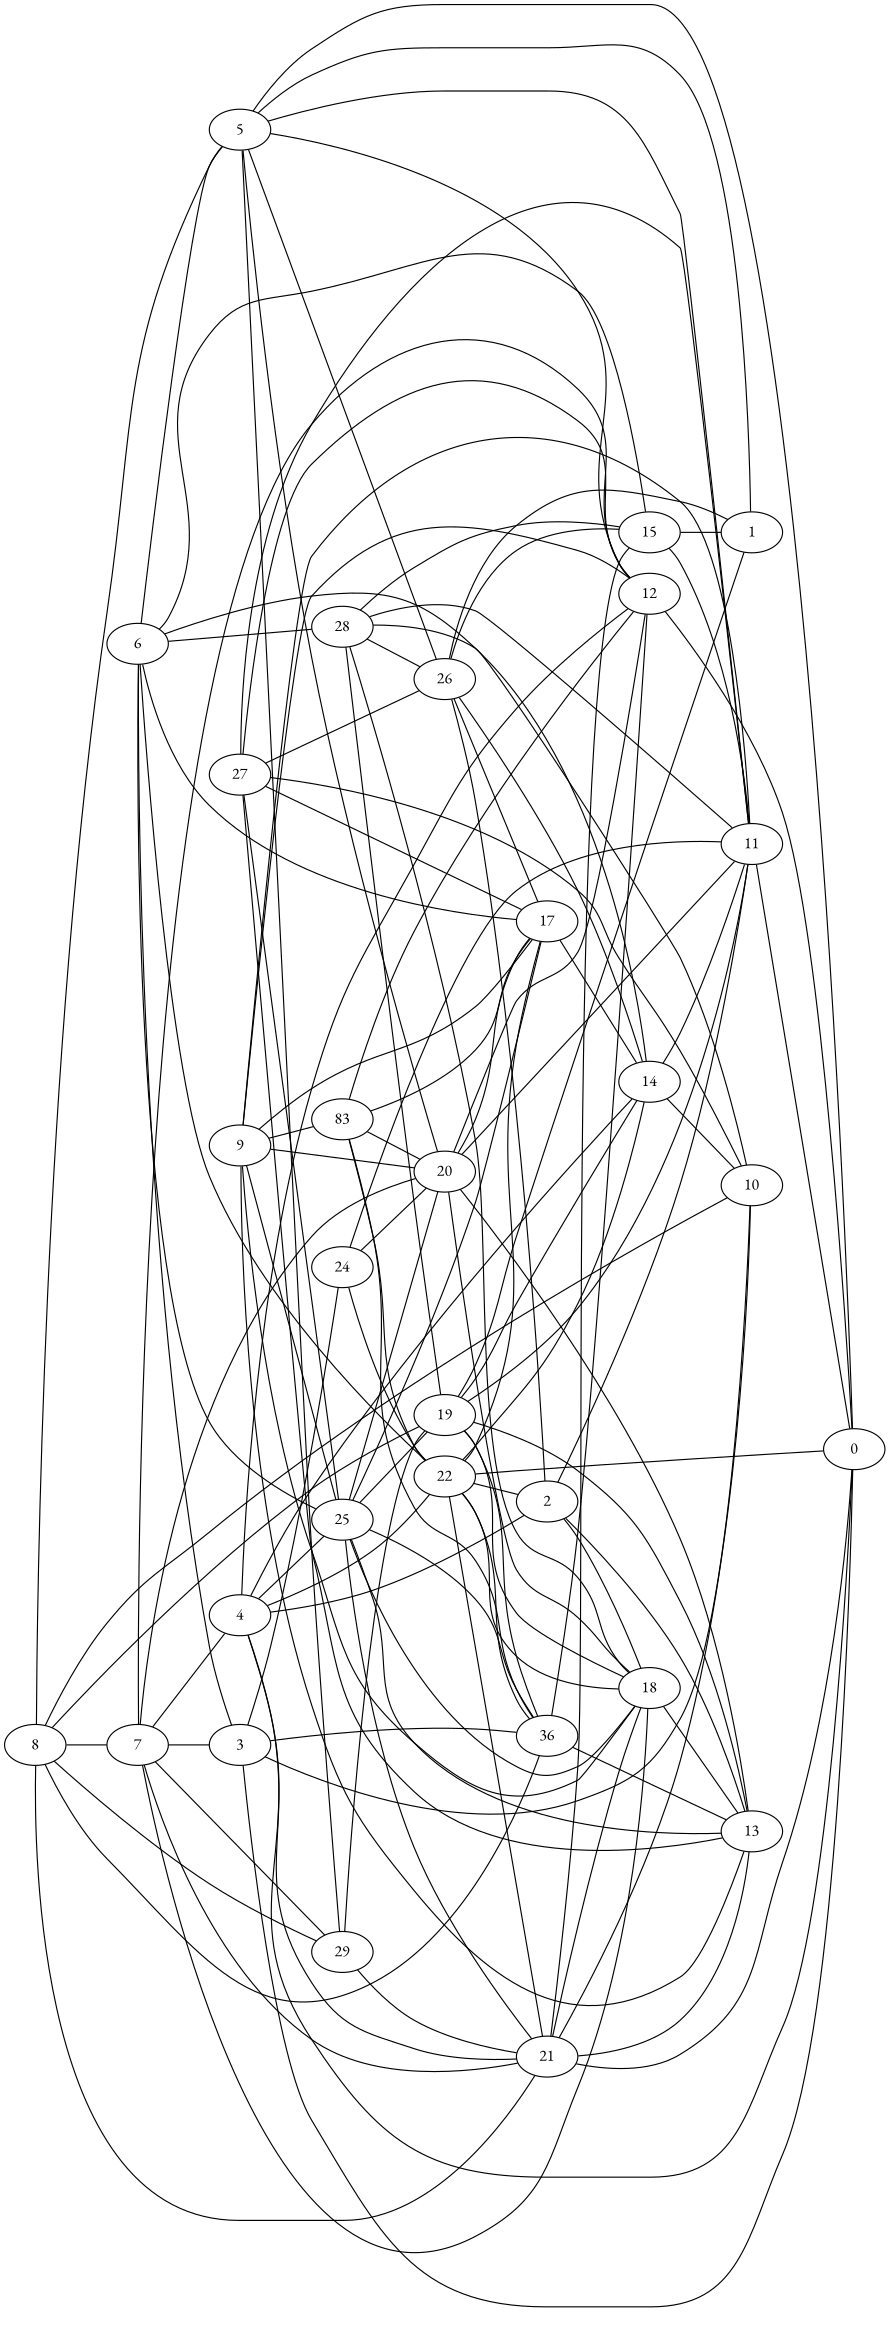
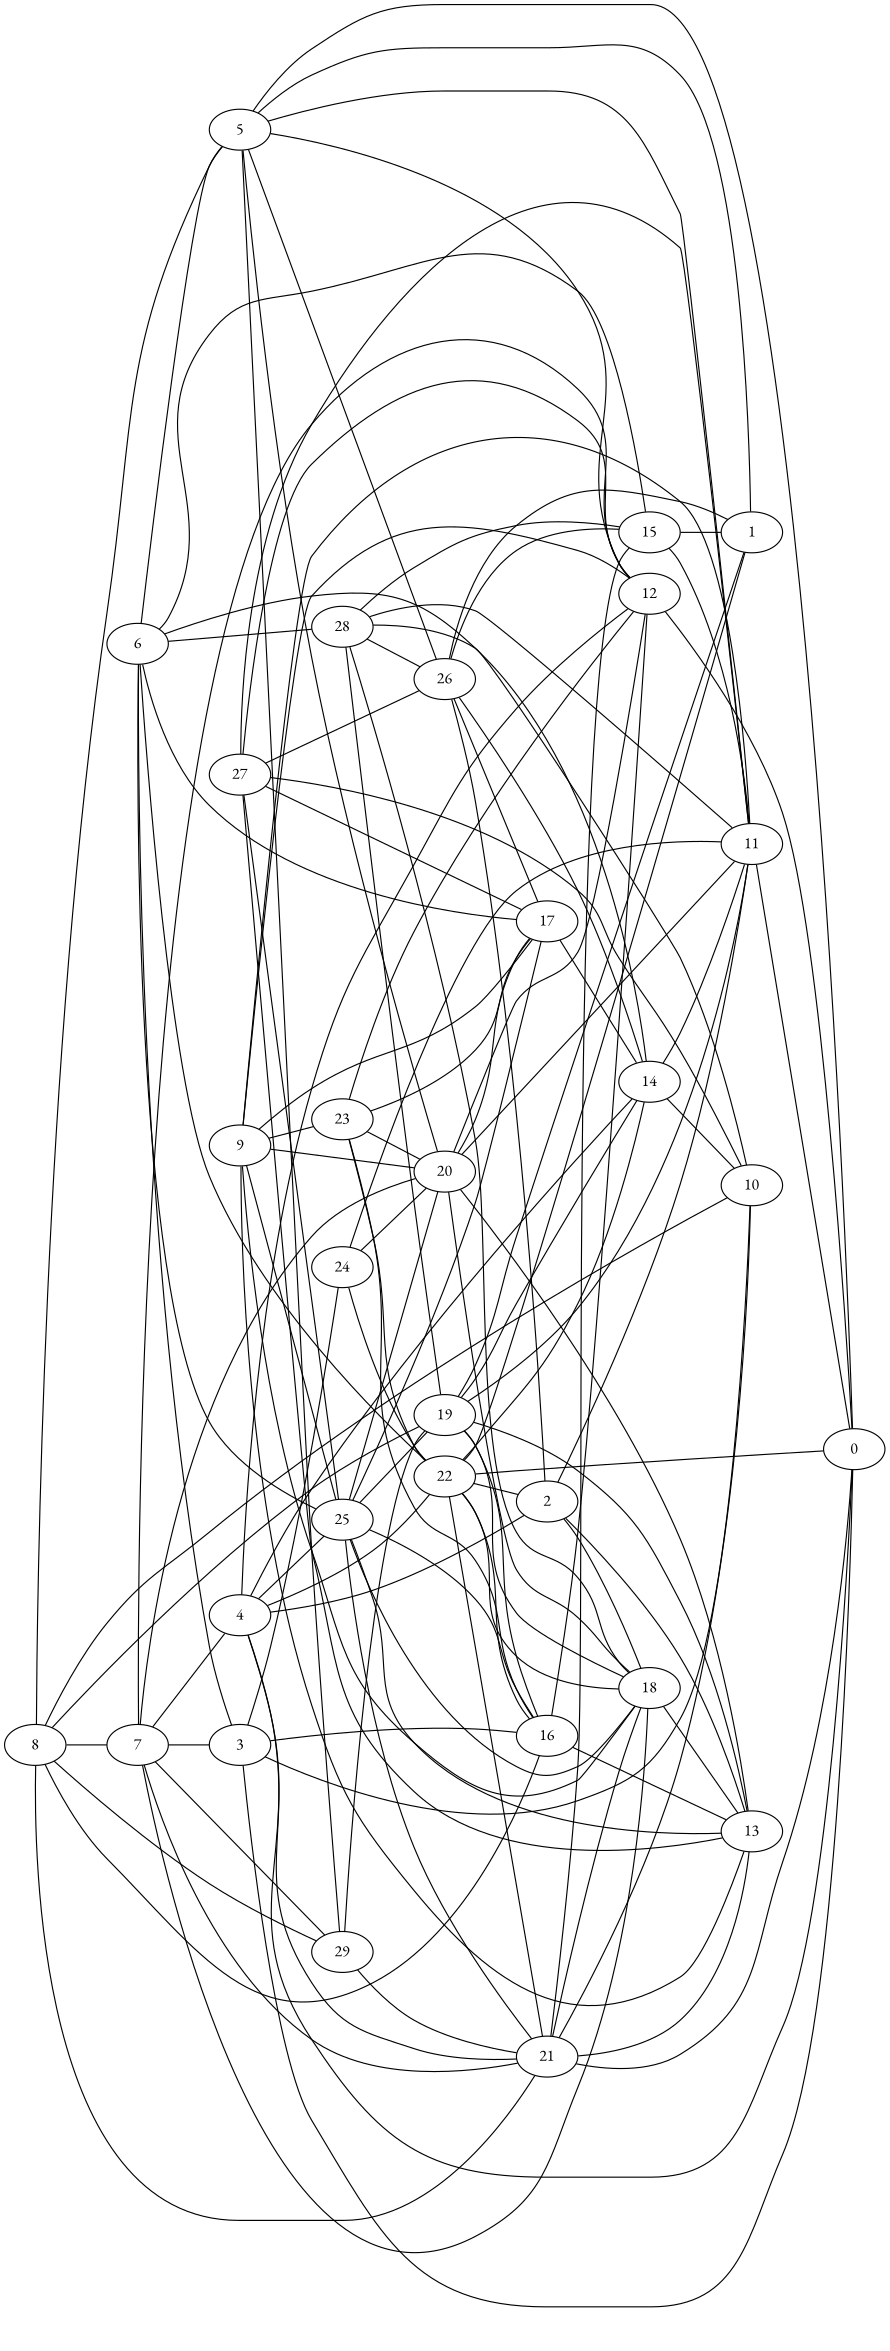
(342, 1119) -> (342, 1119)
(510, 1204) -> (612, 1010)
(547, 1736) -> (547, 1736)
